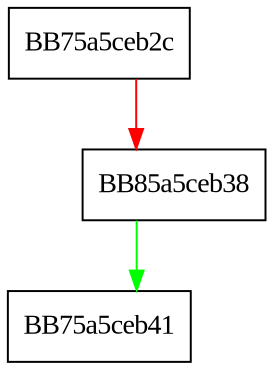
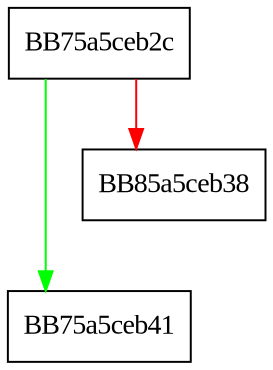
(137, 246) -> (46, 175)
